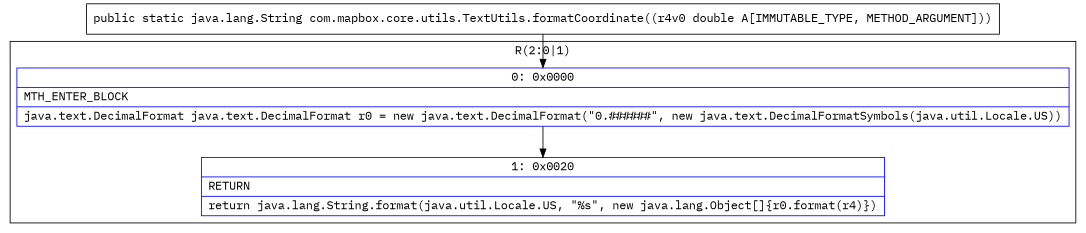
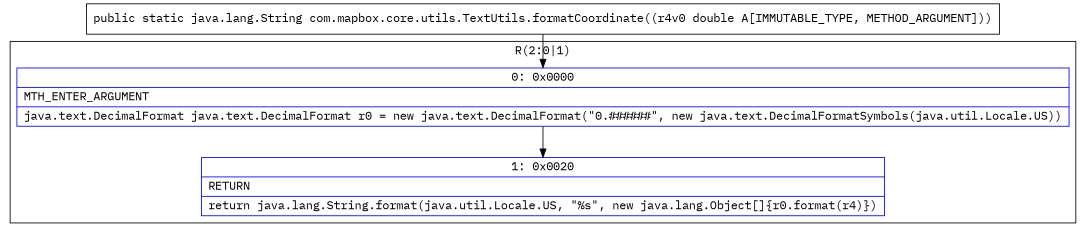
(76, 97) -> (87, 97)
